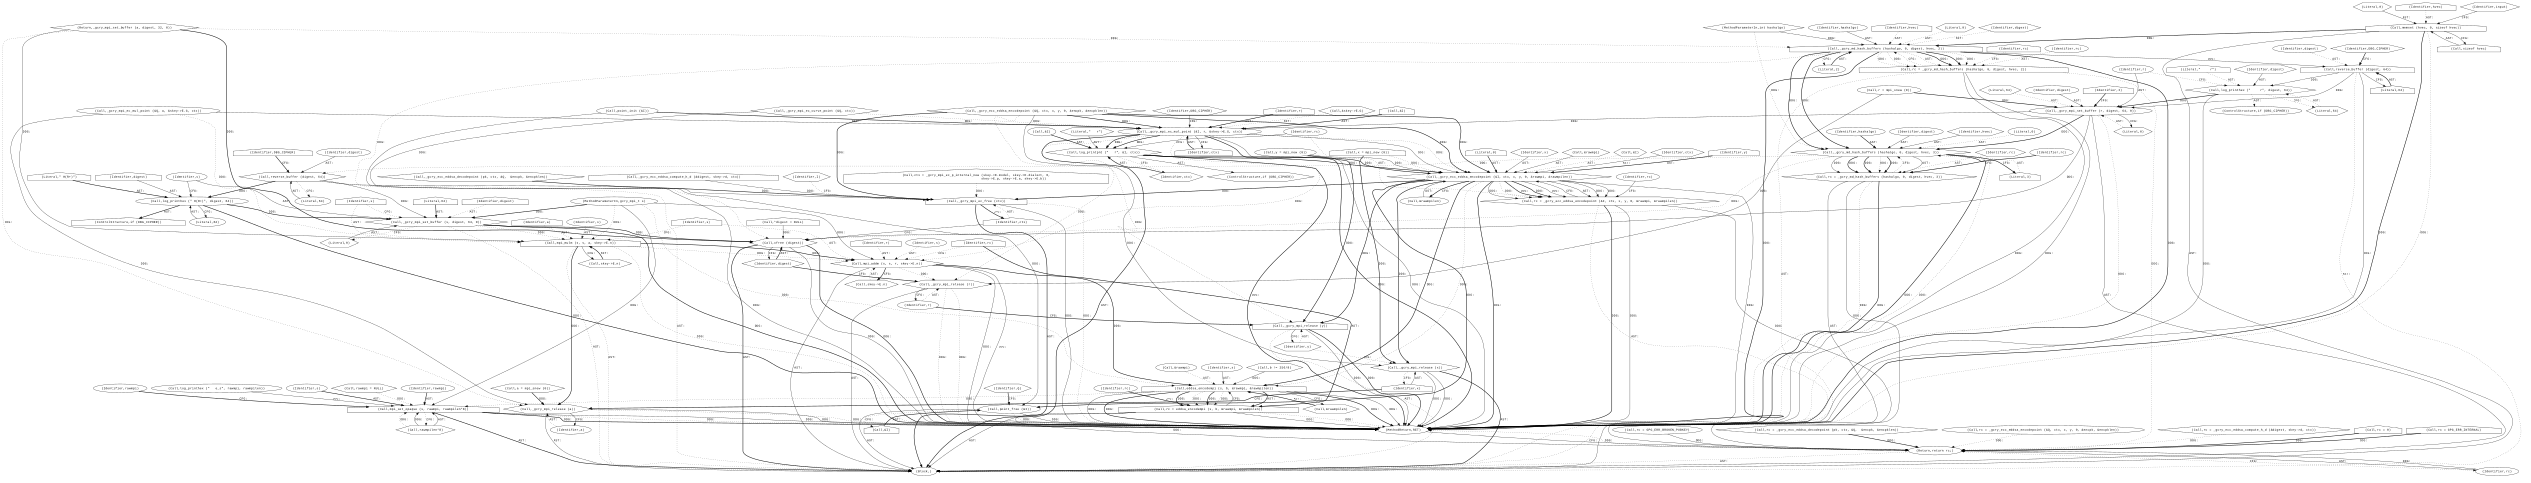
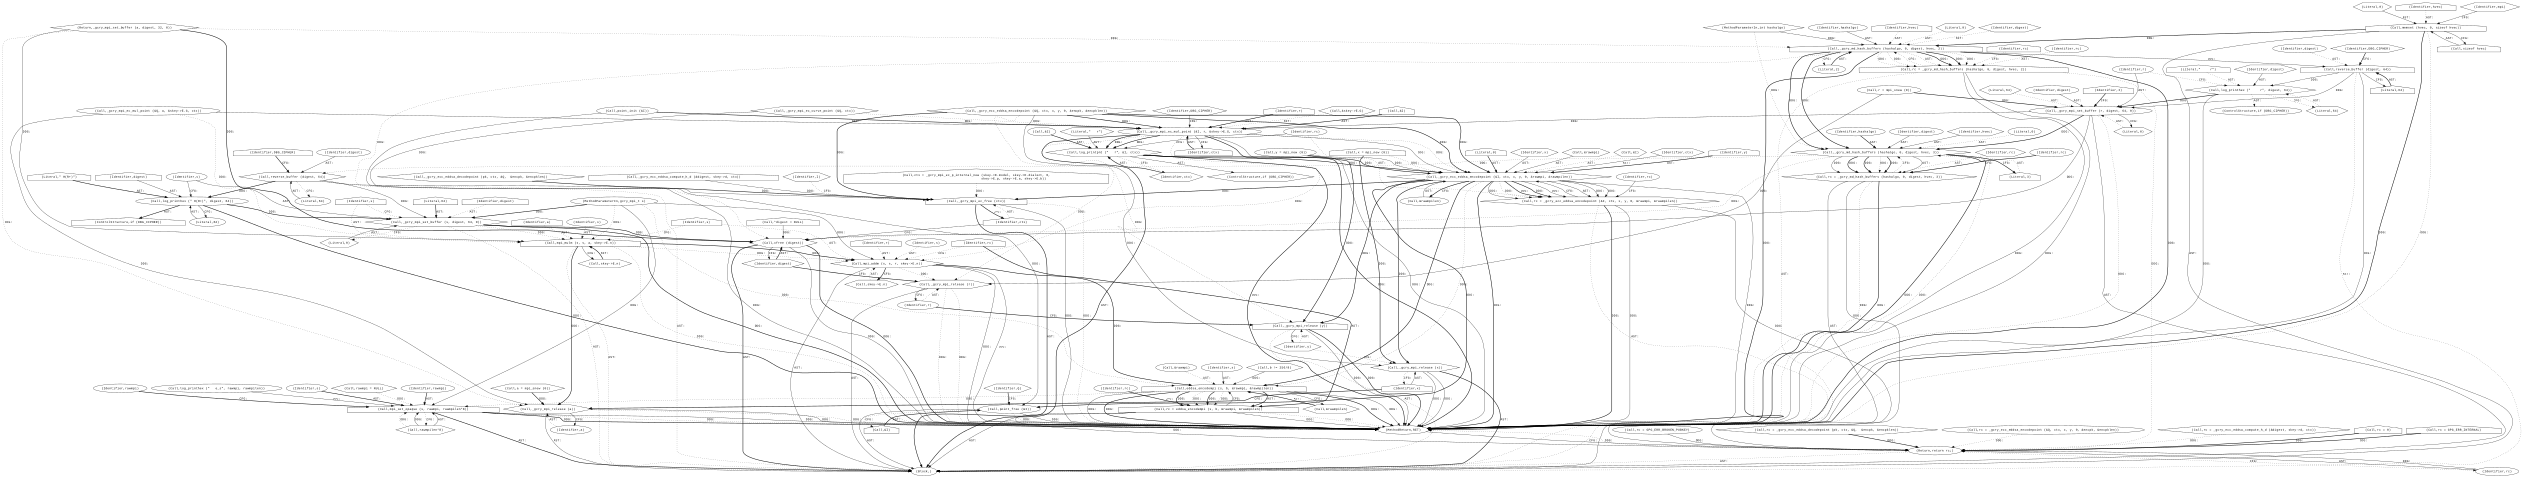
(2490, 7) -> (2490, 7)
